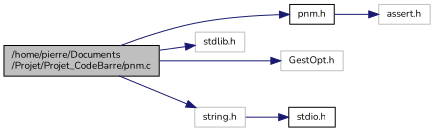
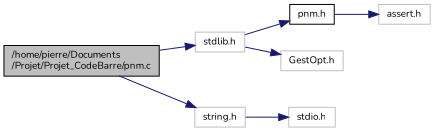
(198, 23) -> (263, 29)
(215, 61) -> (258, 50)
(312, 117) -> (312, 117)
